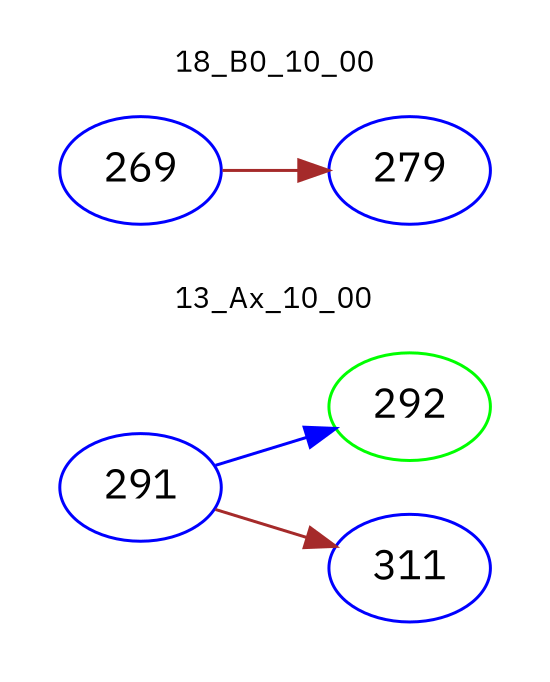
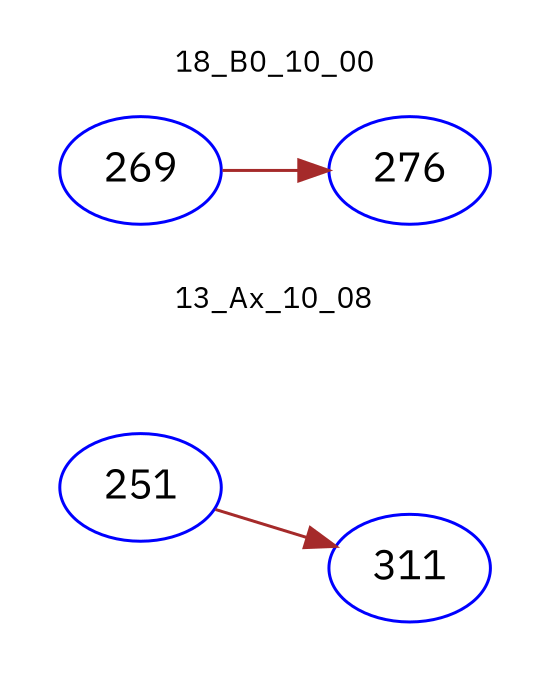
(410, 170) -> (410, 170)
(275, 301) -> (275, 301)
(410, 407) -> none
(141, 487) -> (141, 487)
